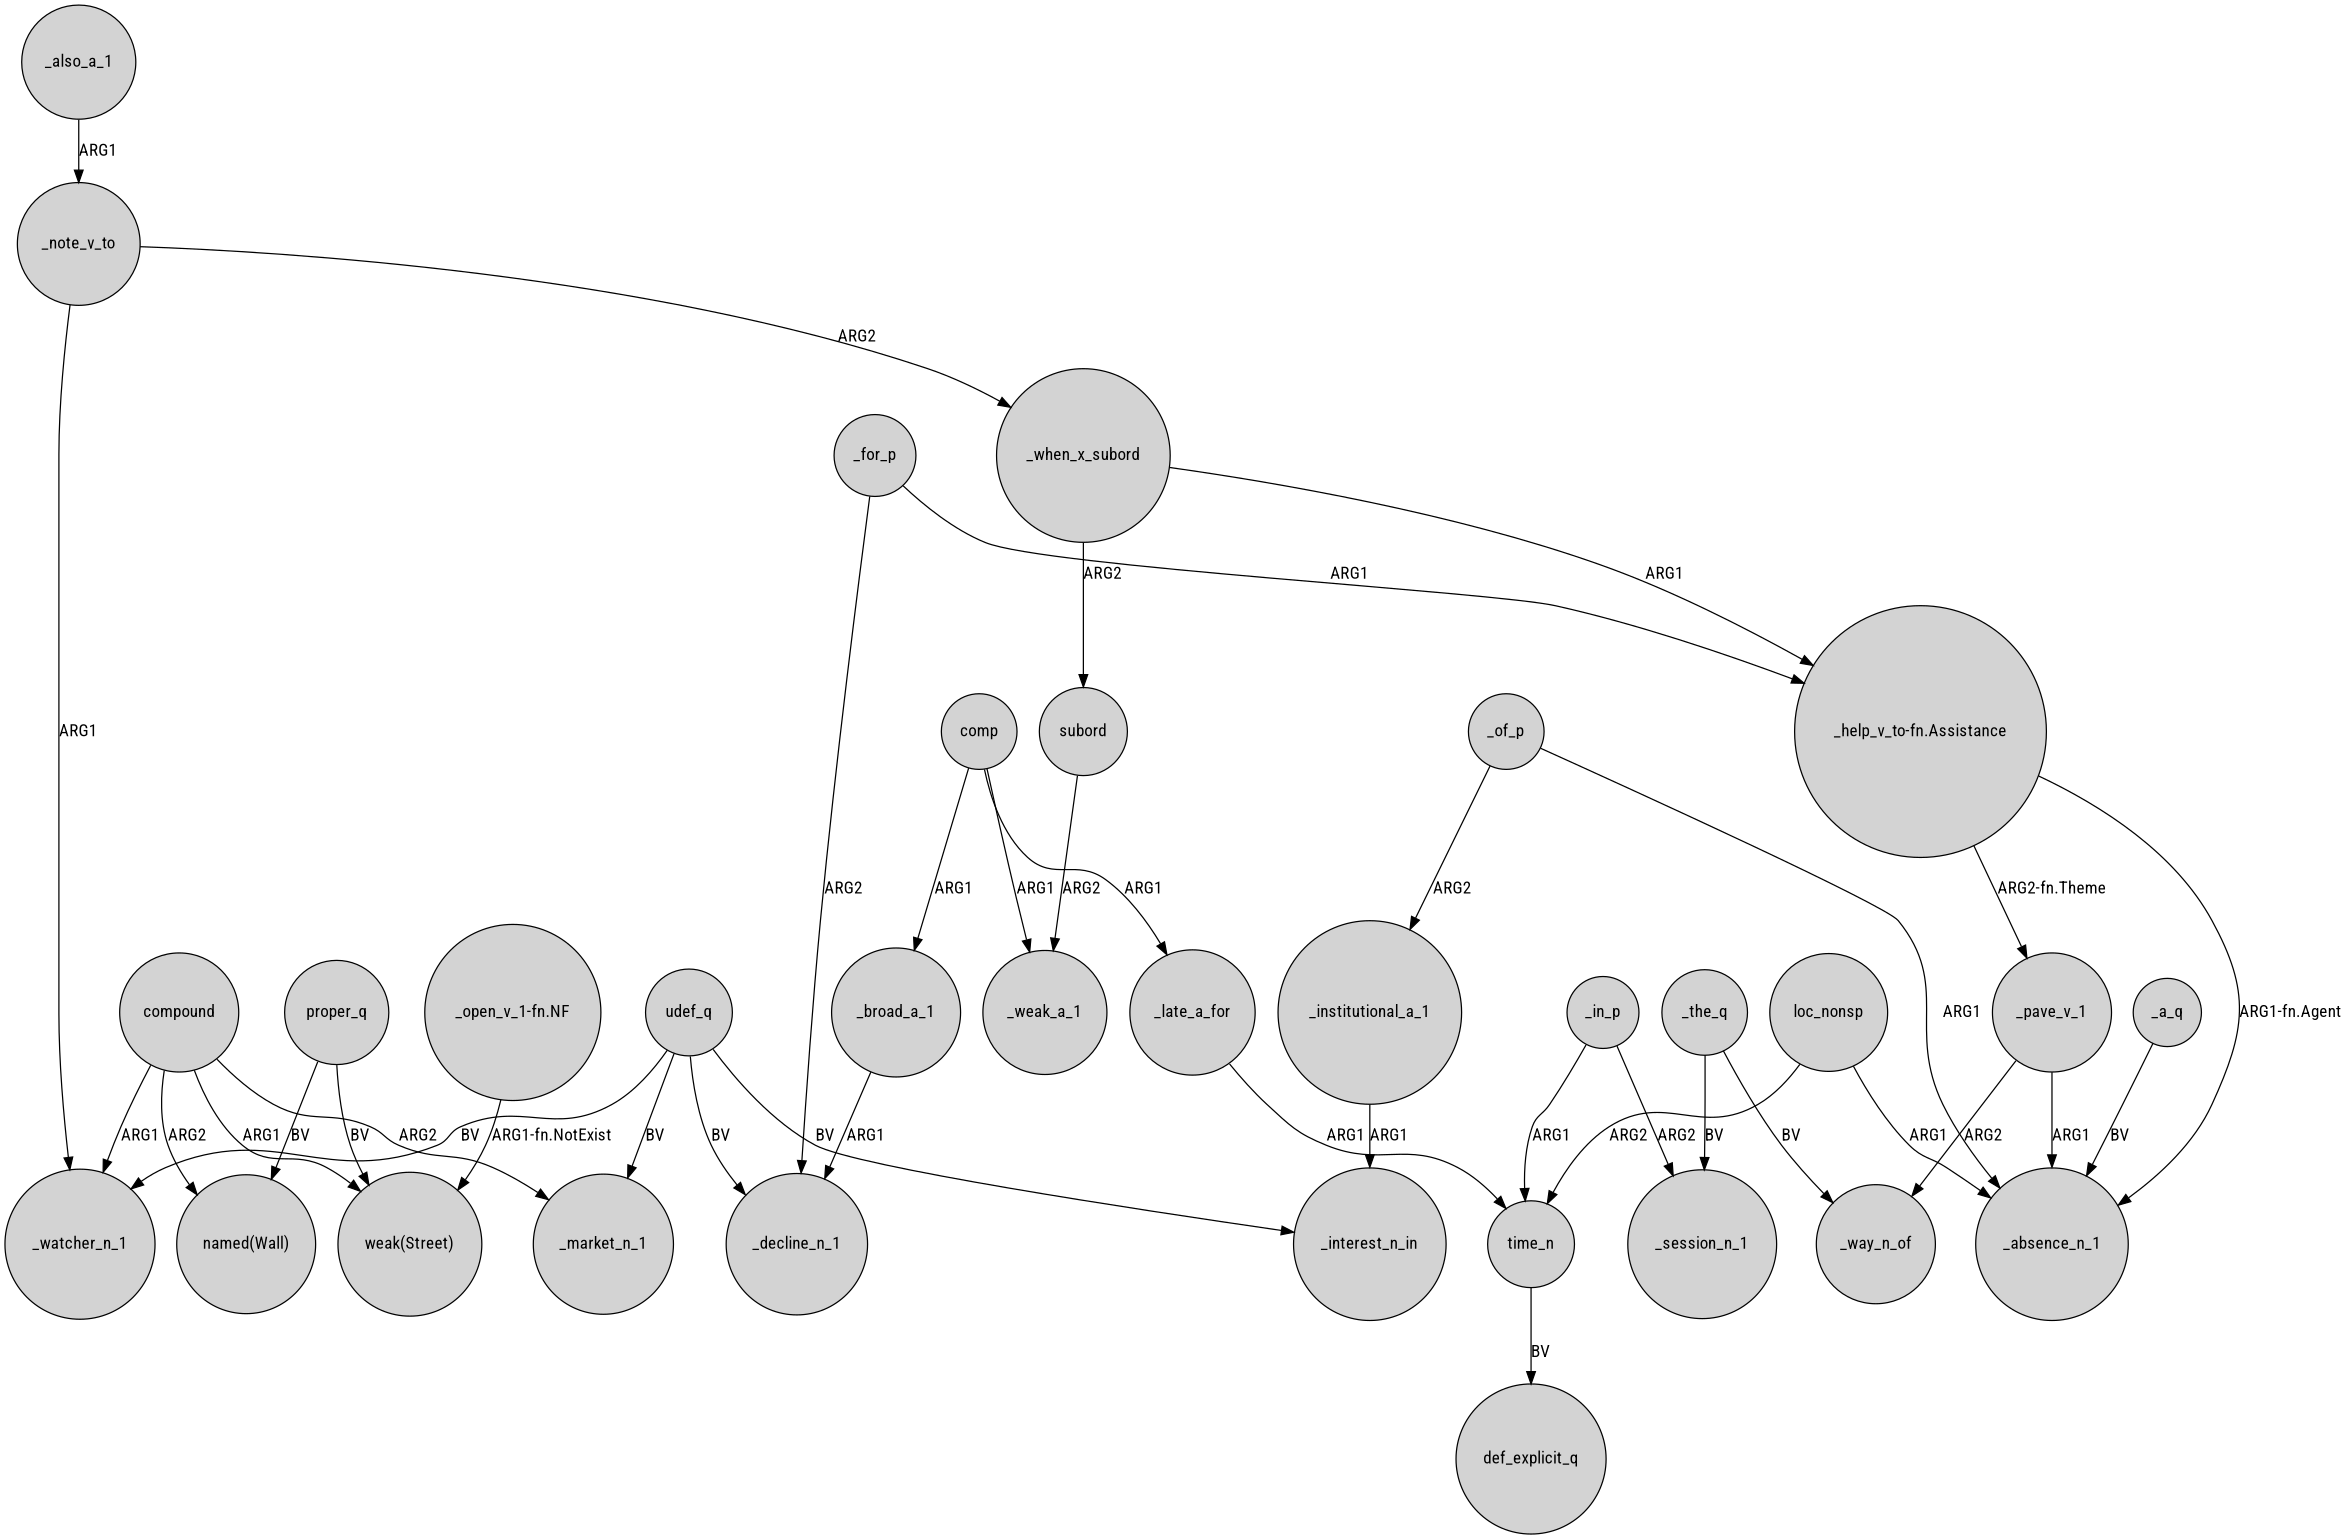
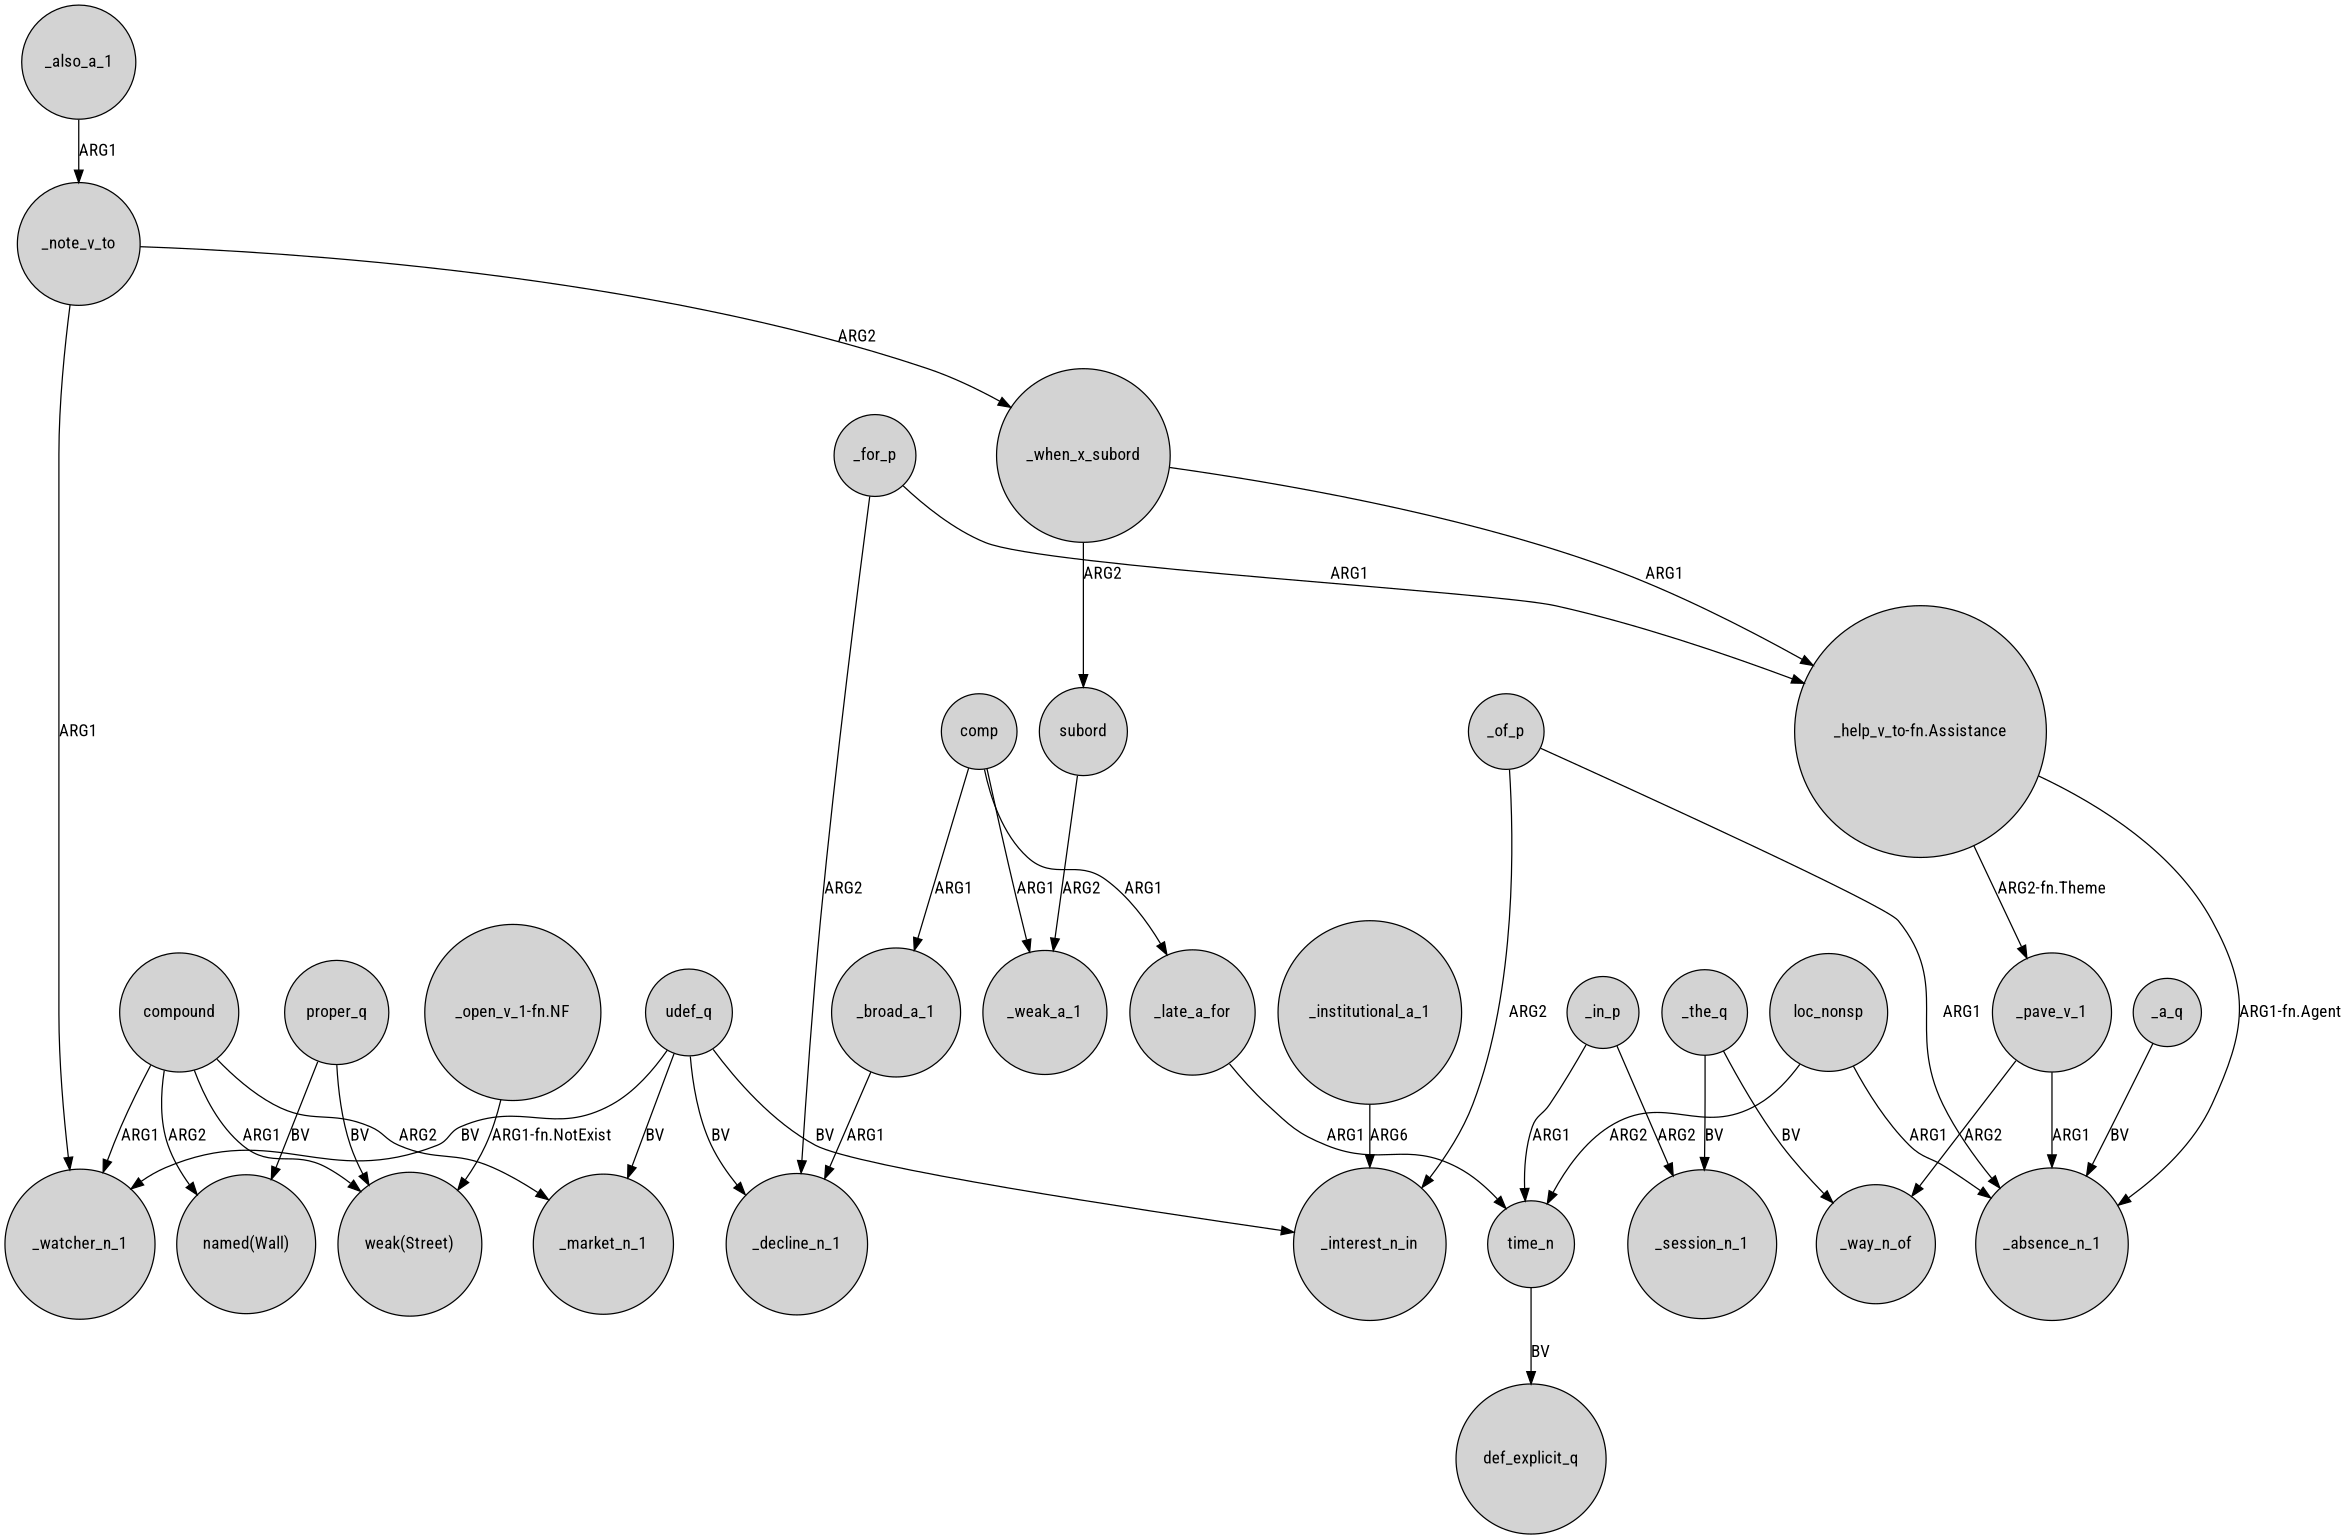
(1453, 842) -> (1503, 981)
(1389, 1136) -> (1389, 1136)
